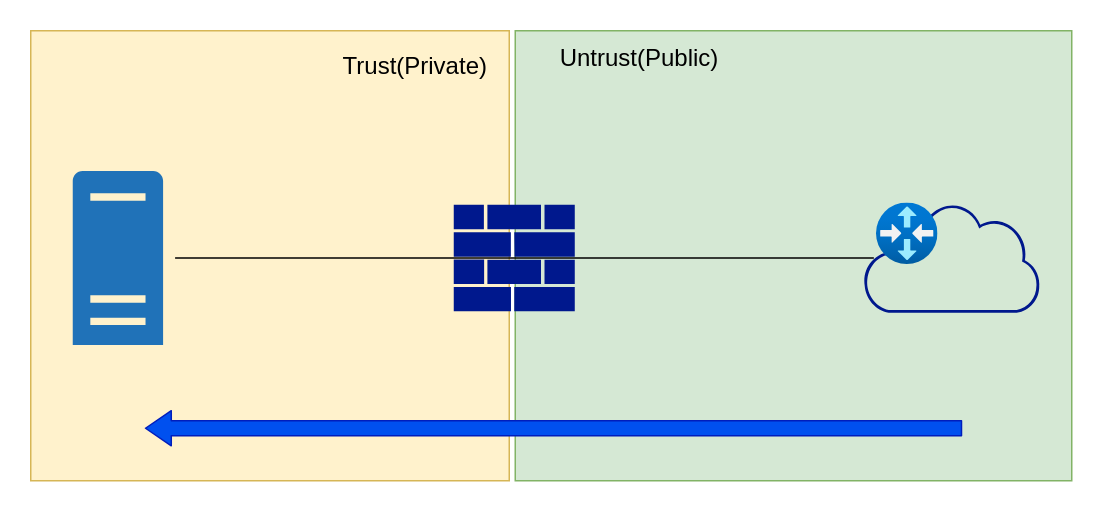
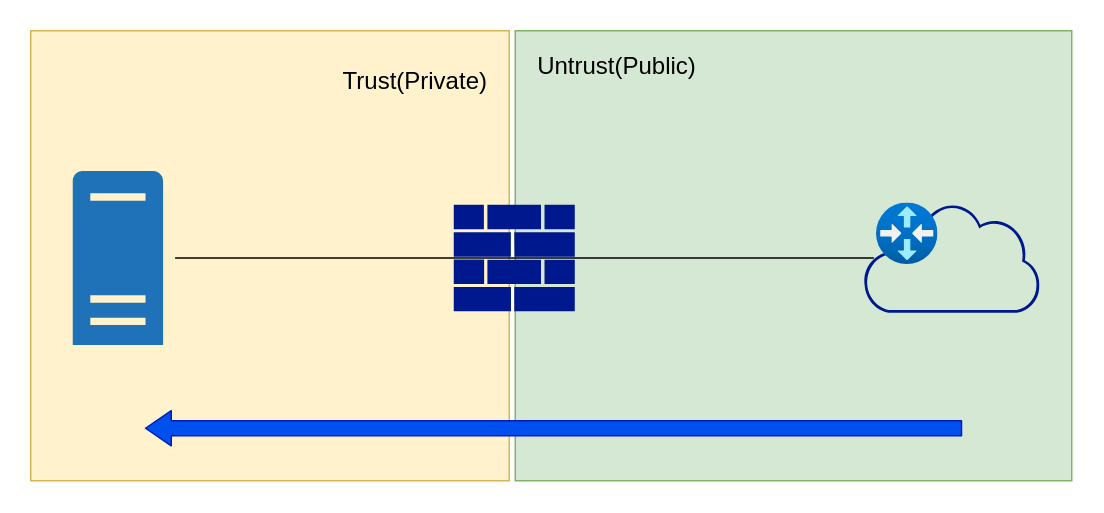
(640, 58) -> (617, 65)
(416, 65) -> (416, 80)
